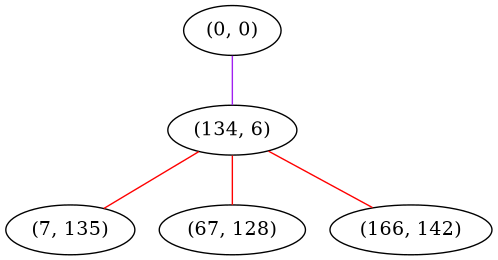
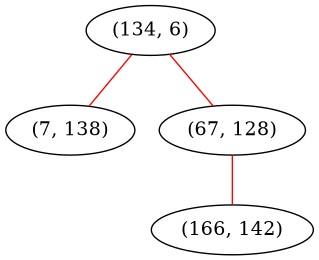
(232, 30) -> none
(320, 179) -> (232, 180)
(70, 230) -> (70, 130)
